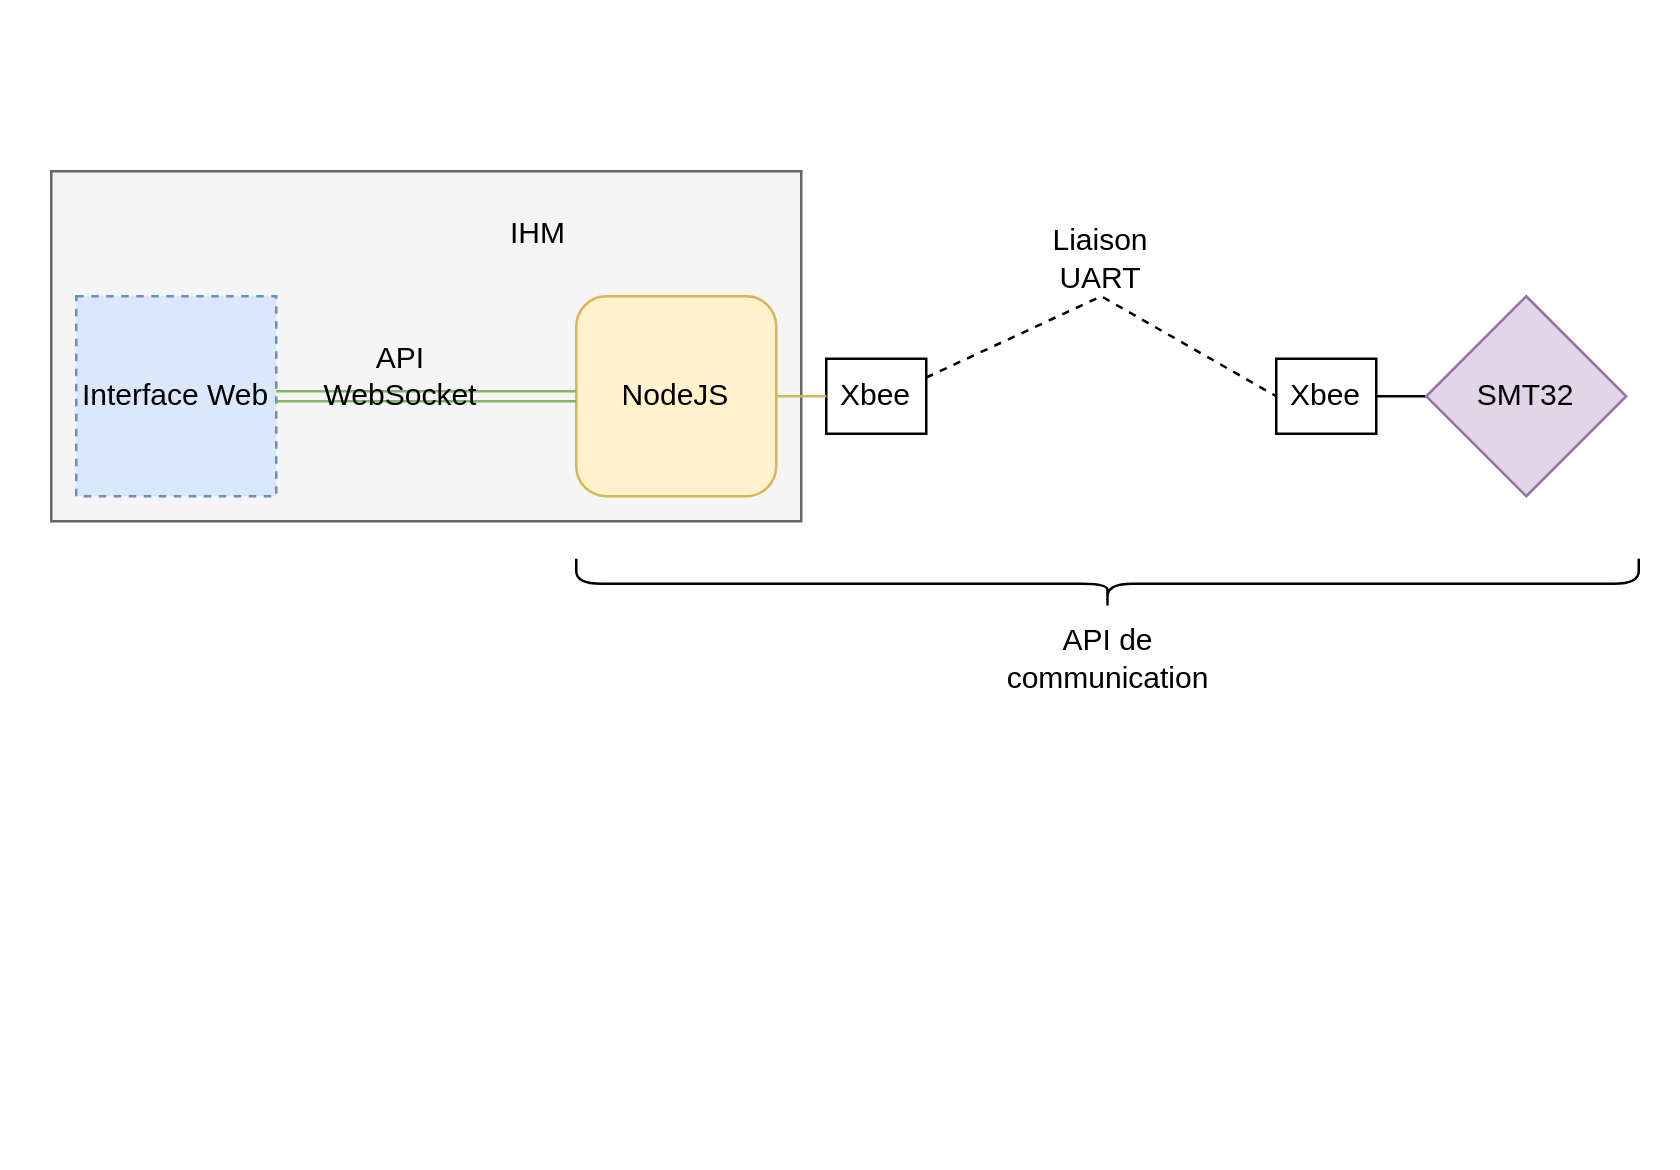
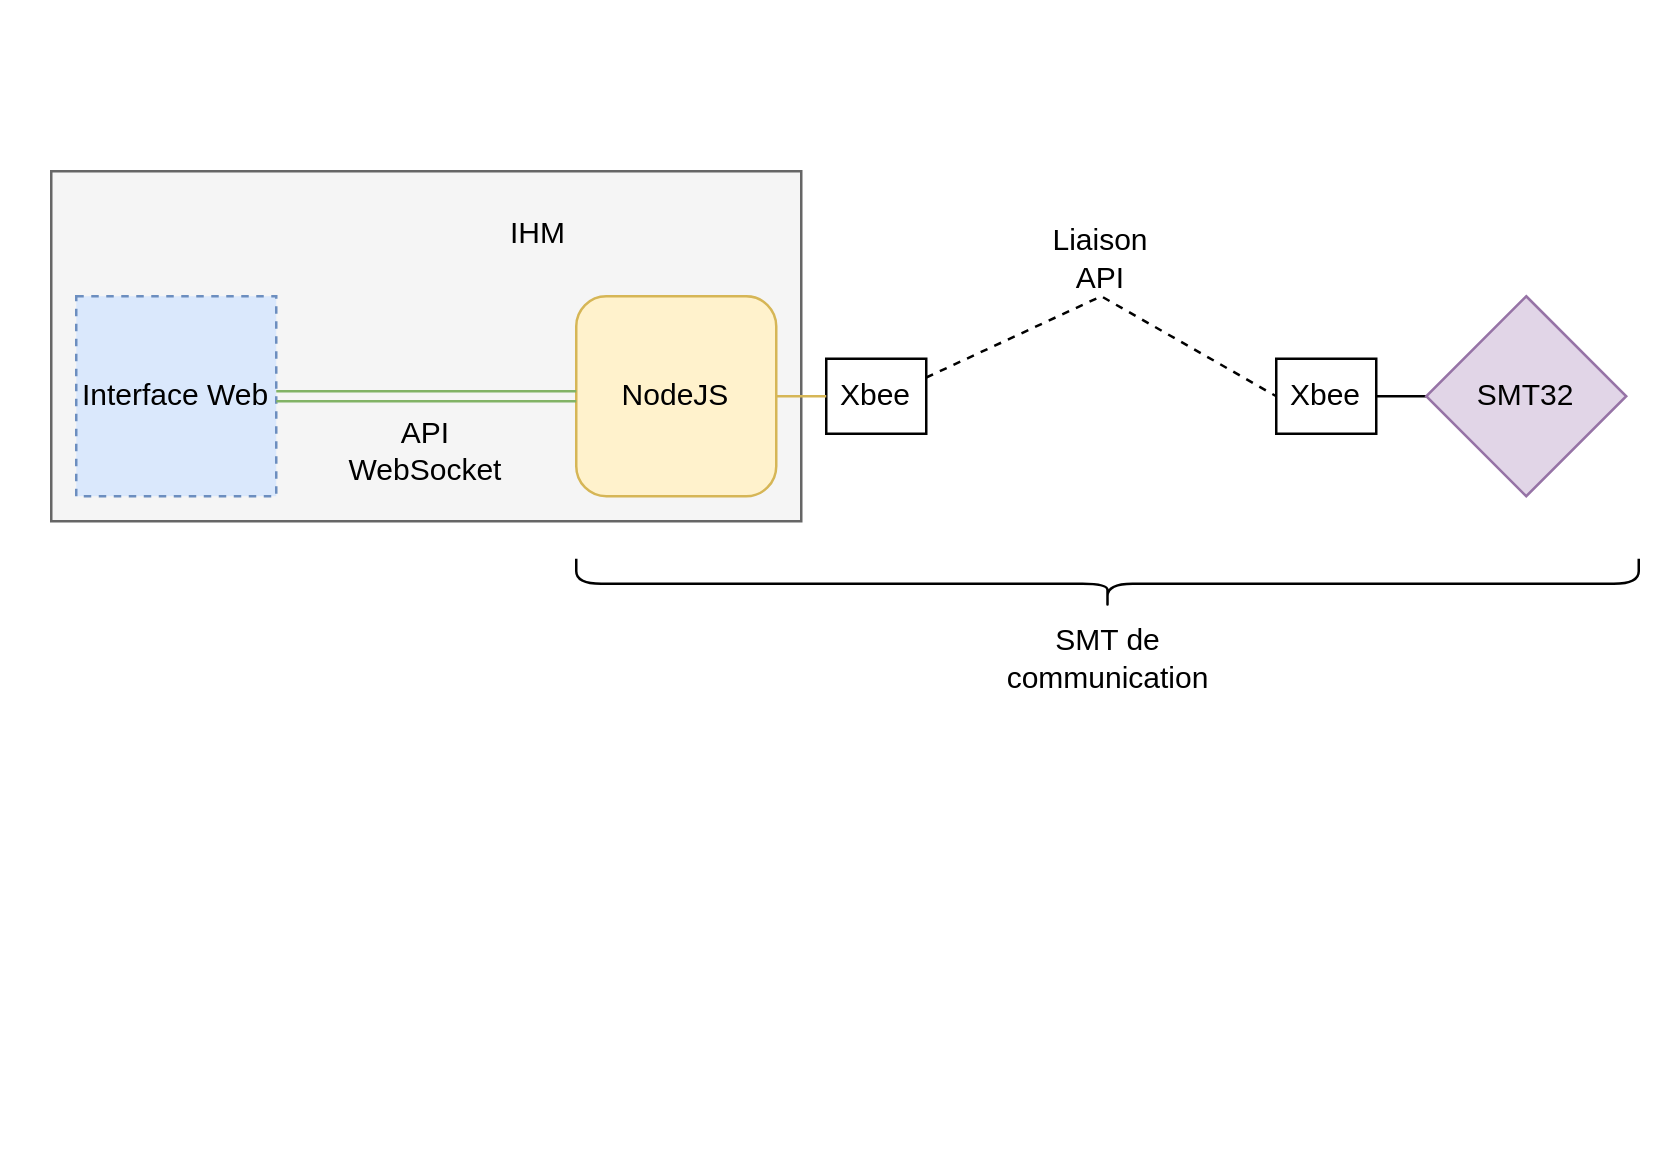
(1101, 259) -> (1101, 259)
(401, 376) -> (426, 451)
(1109, 659) -> (1109, 659)
